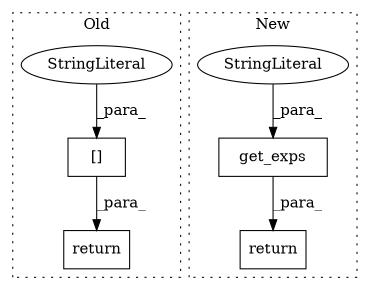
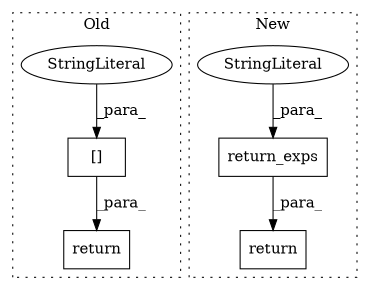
(273, 157) -> (273, 157)
